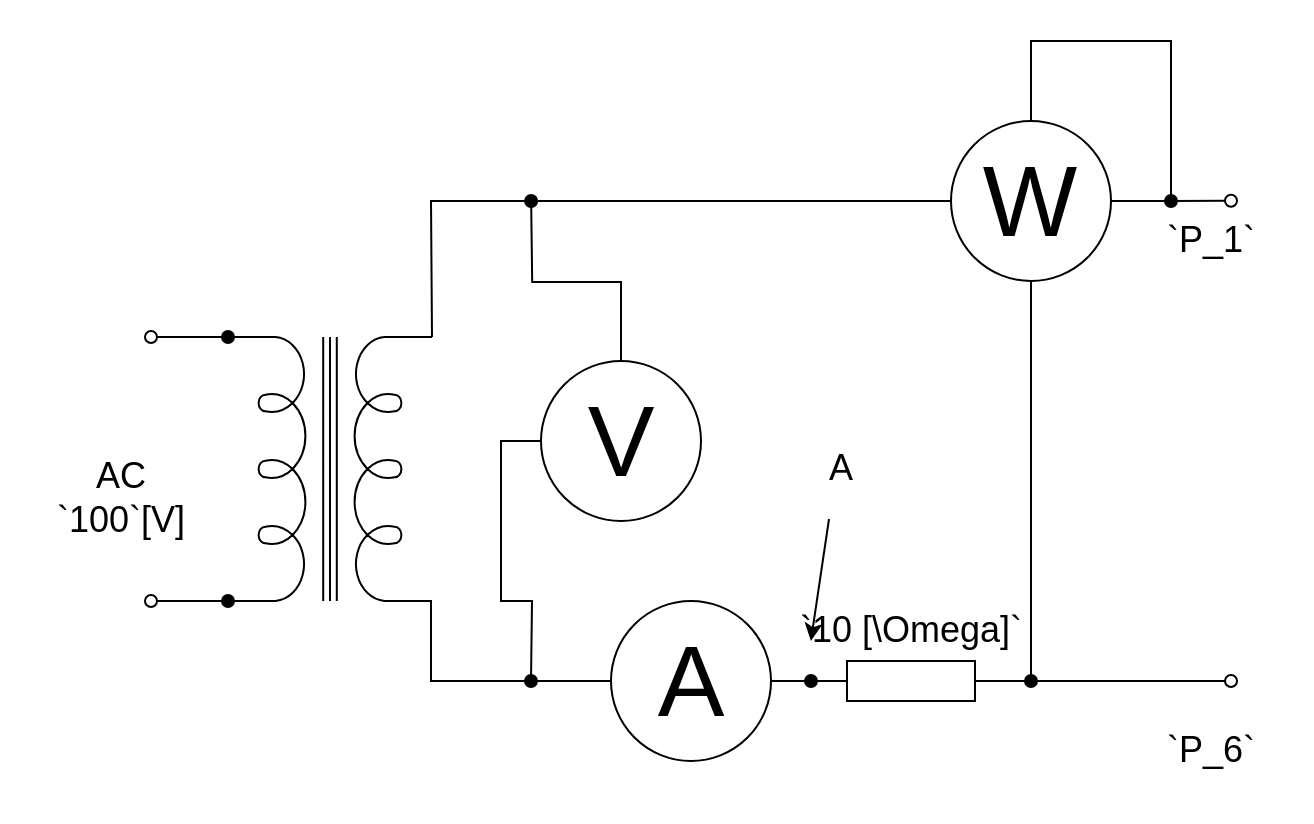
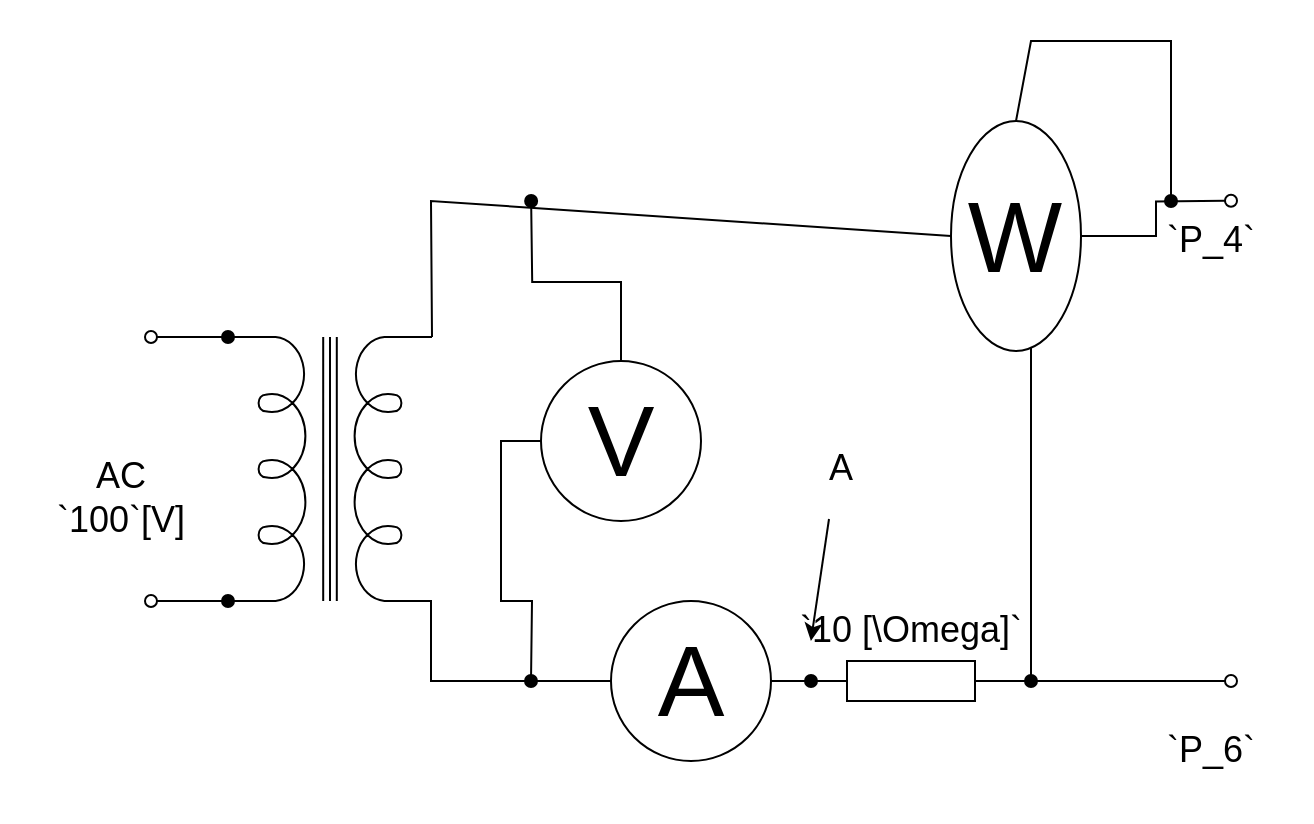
(1031, 201) -> (1016, 236)
(1212, 241) -> (1212, 241)
